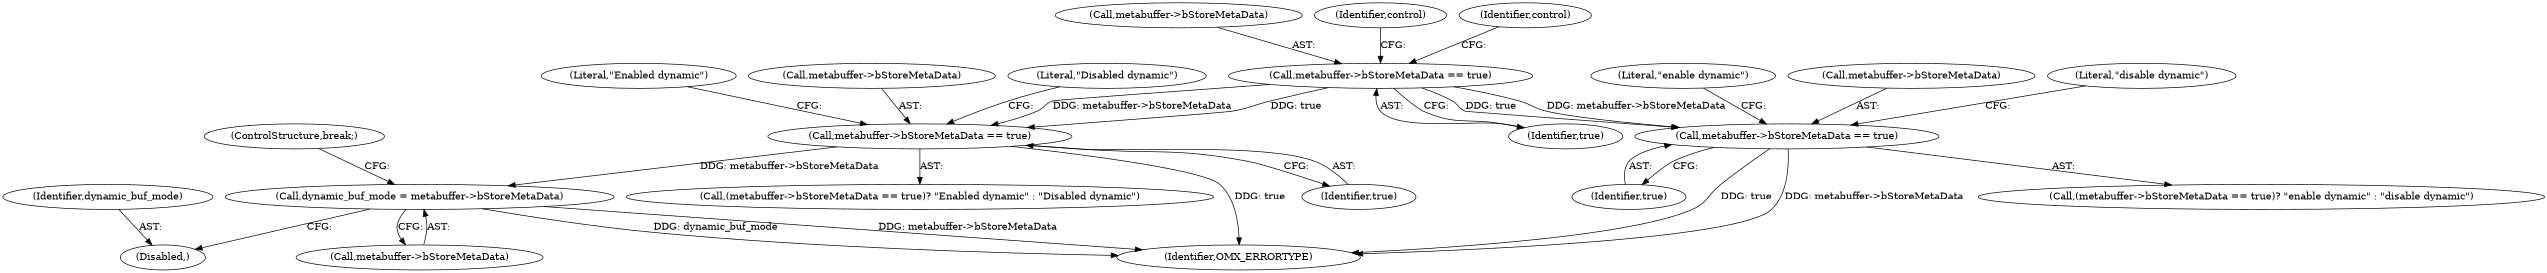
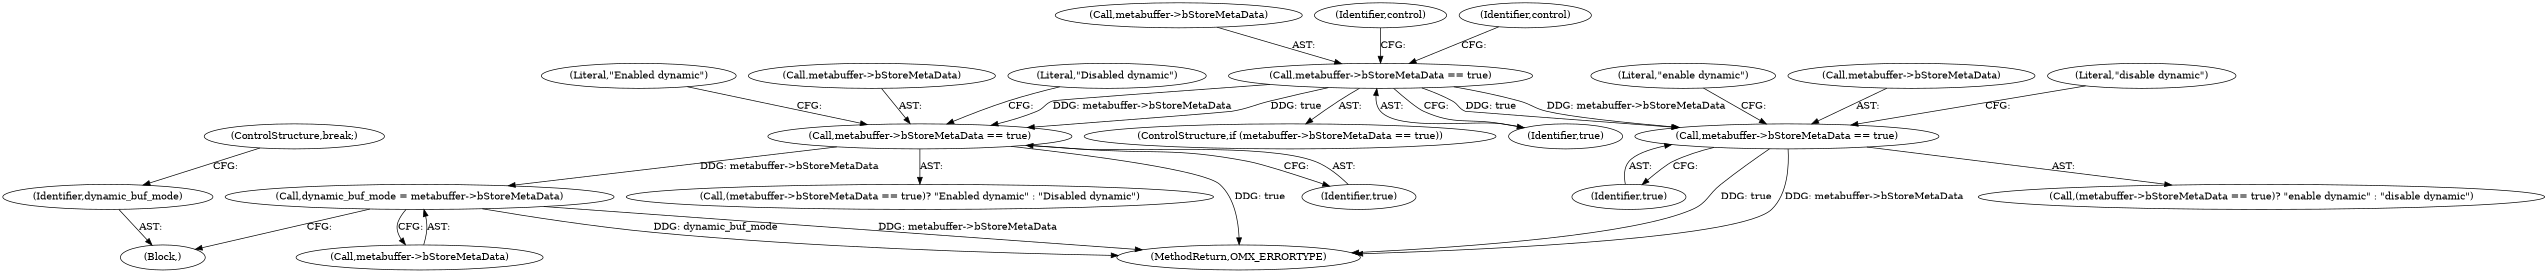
none -> (1290, 136)
(353, 165) -> (205, 165)
(163, 257) -> (163, 257)
(1239, 257) -> (1239, 257)
